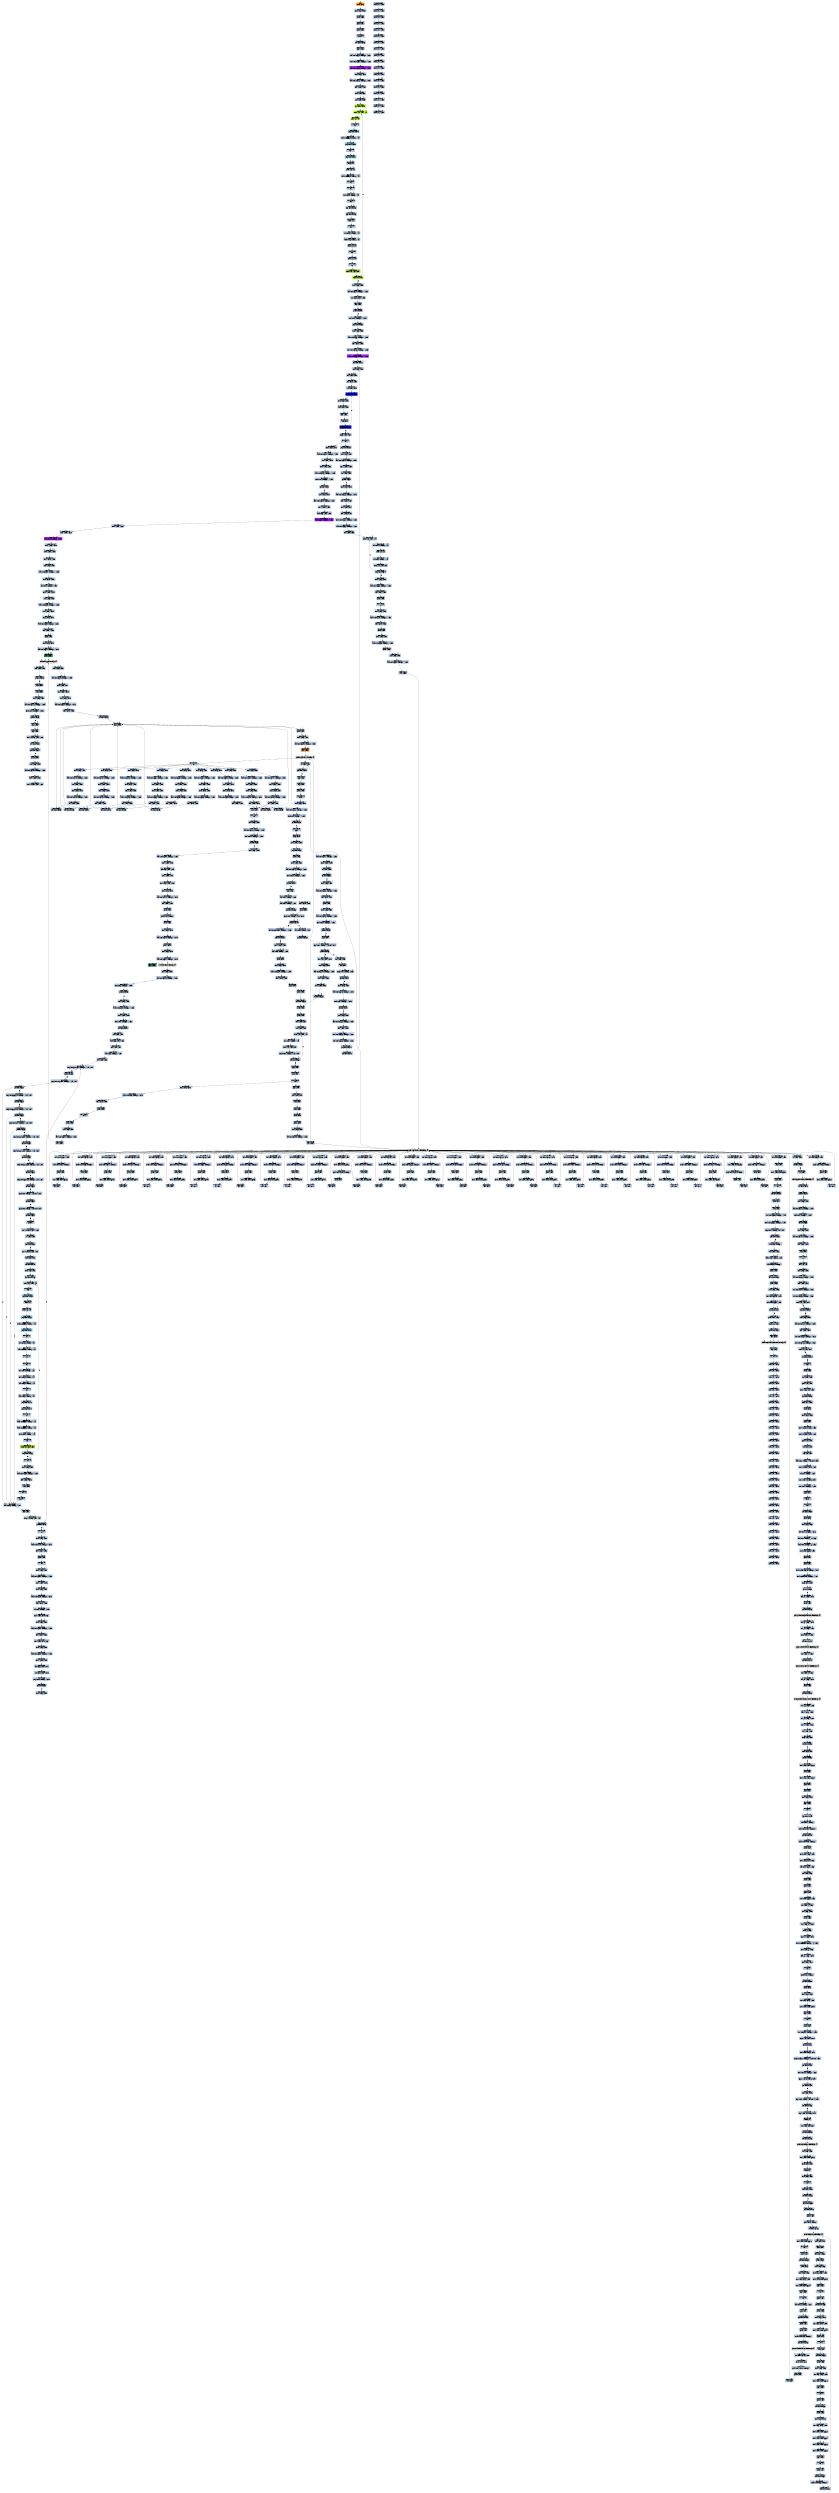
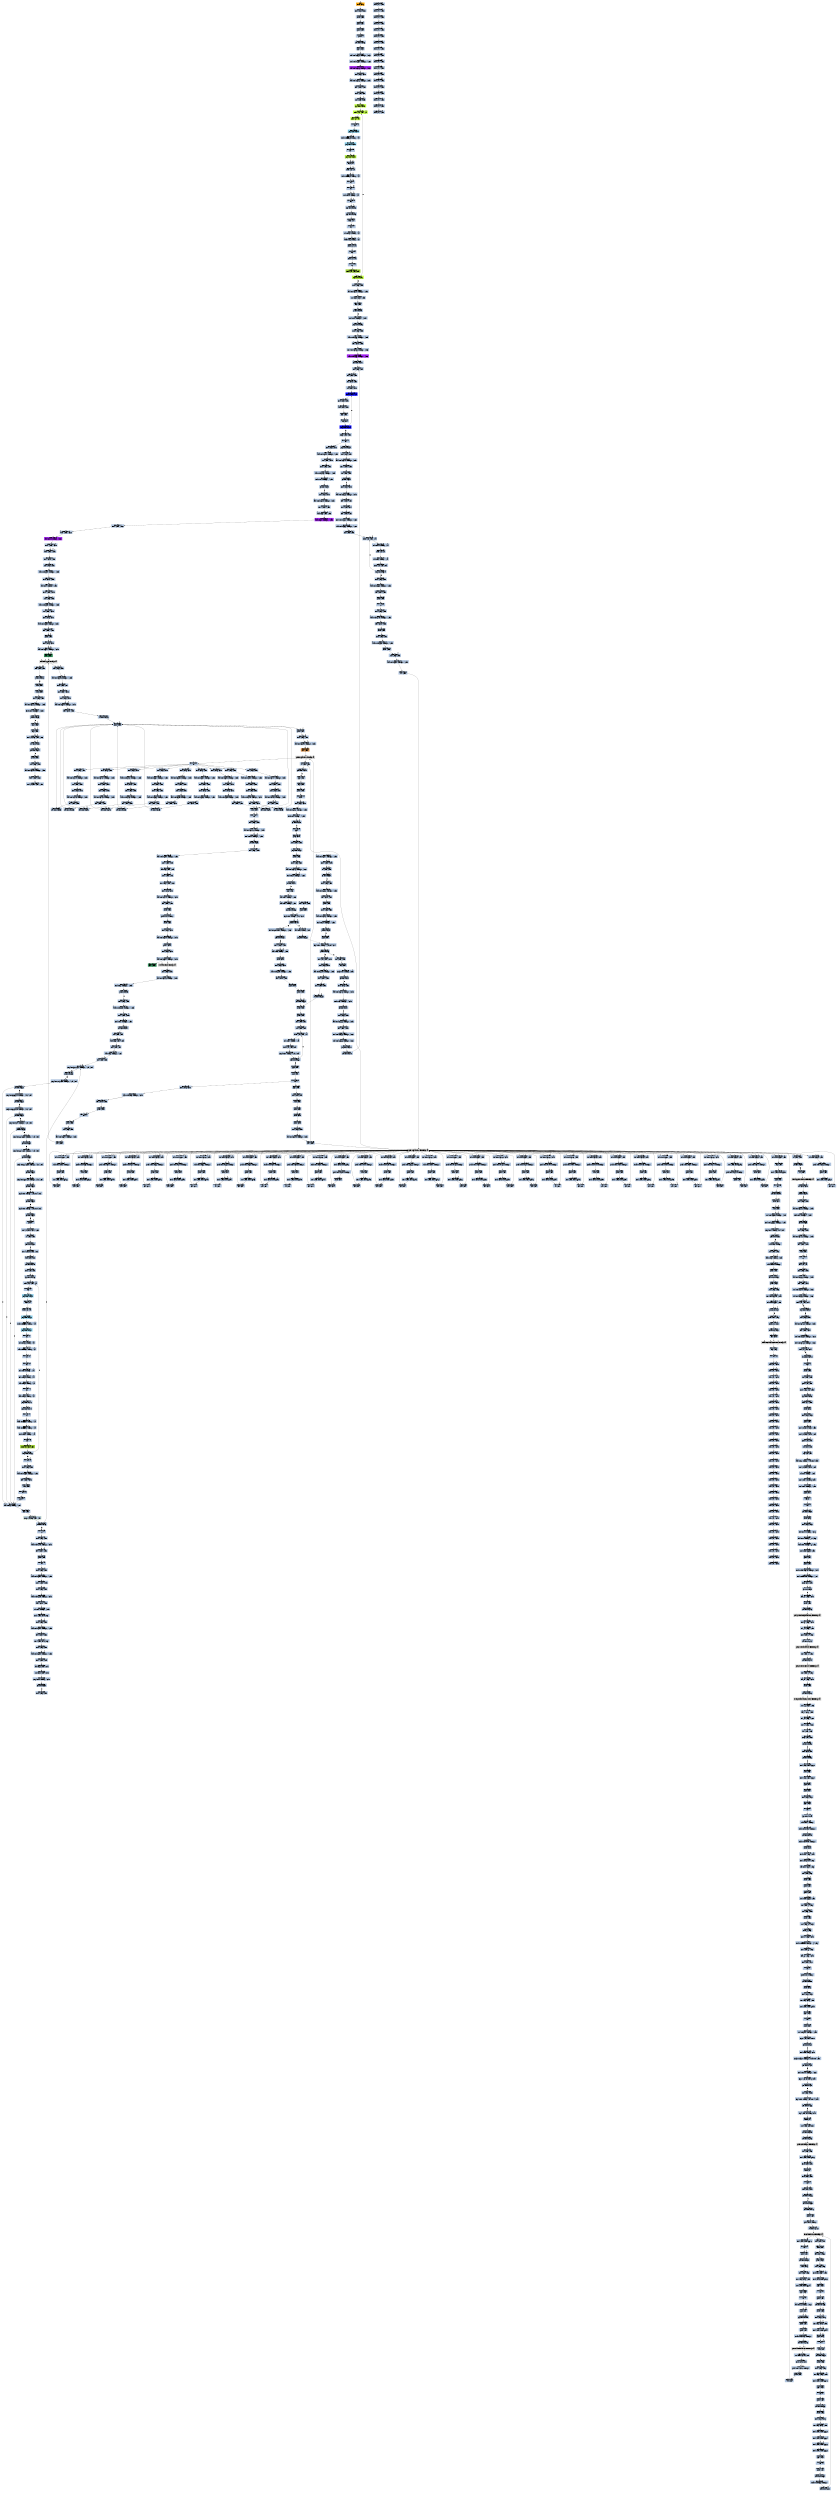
(351, 157) -> (351, 157)
